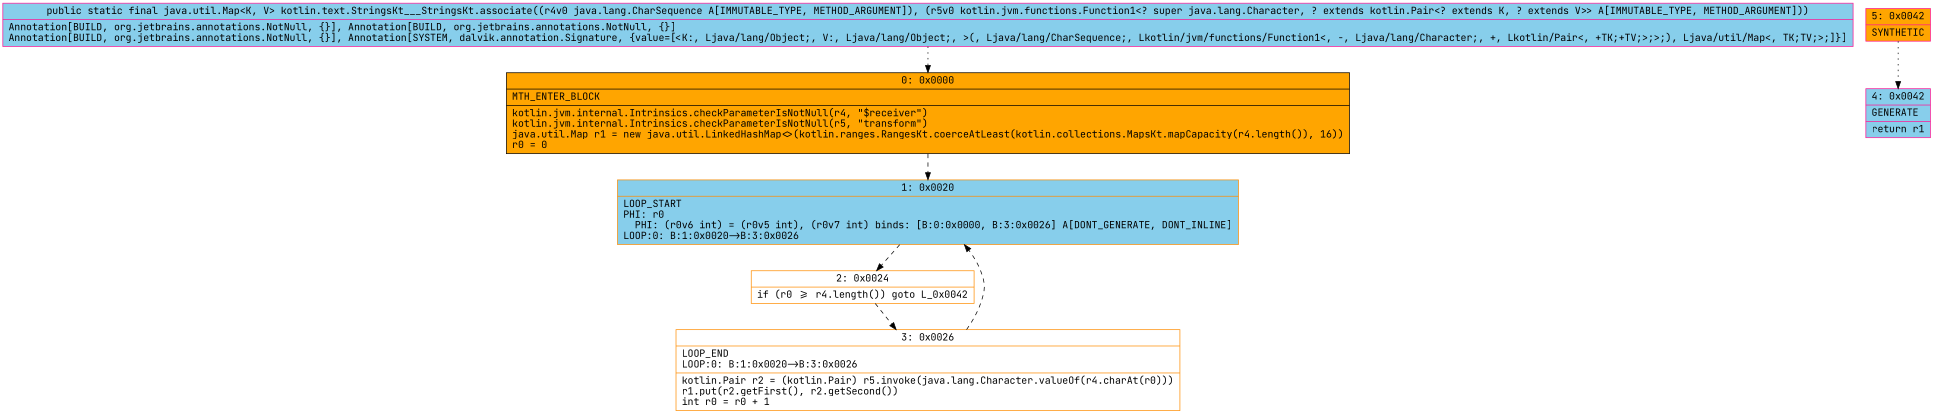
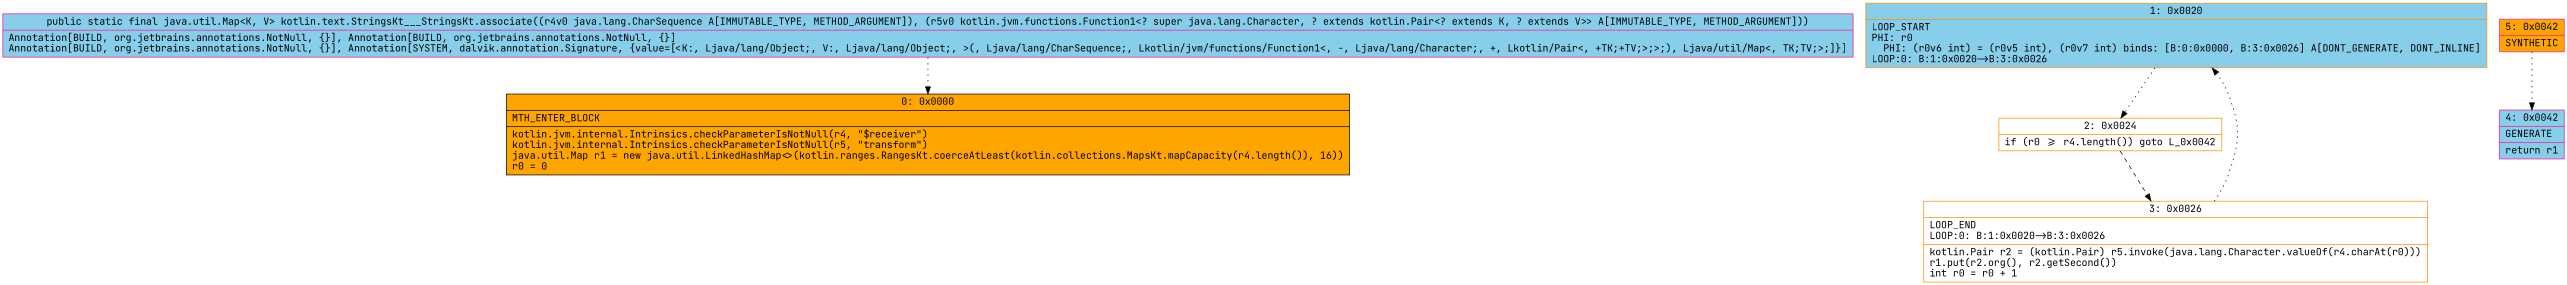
(928, 163) -> none
(891, 255) -> (2140, 90)
(984, 290) -> (2237, 138)
(790, 391) -> (2023, 263)
